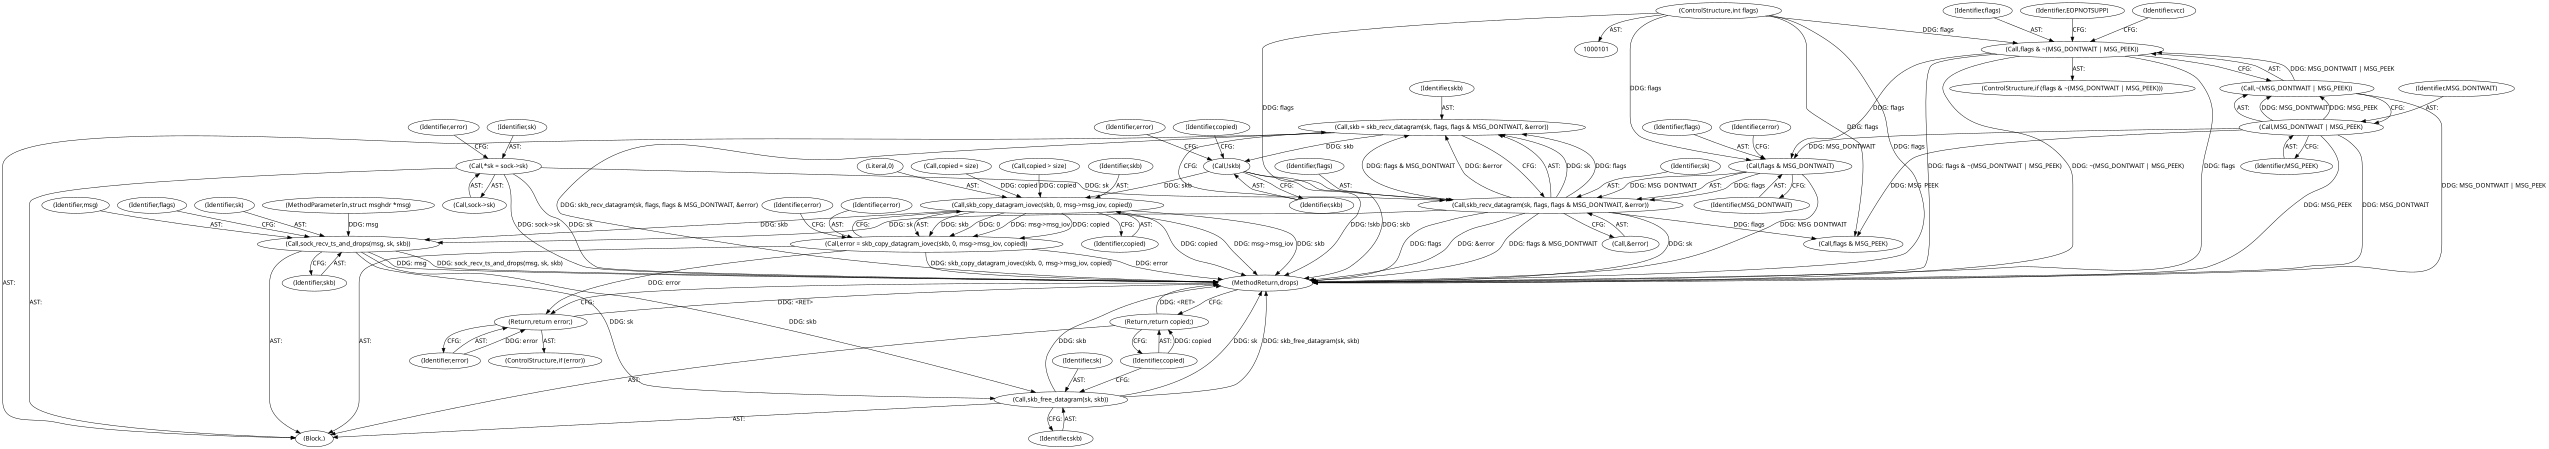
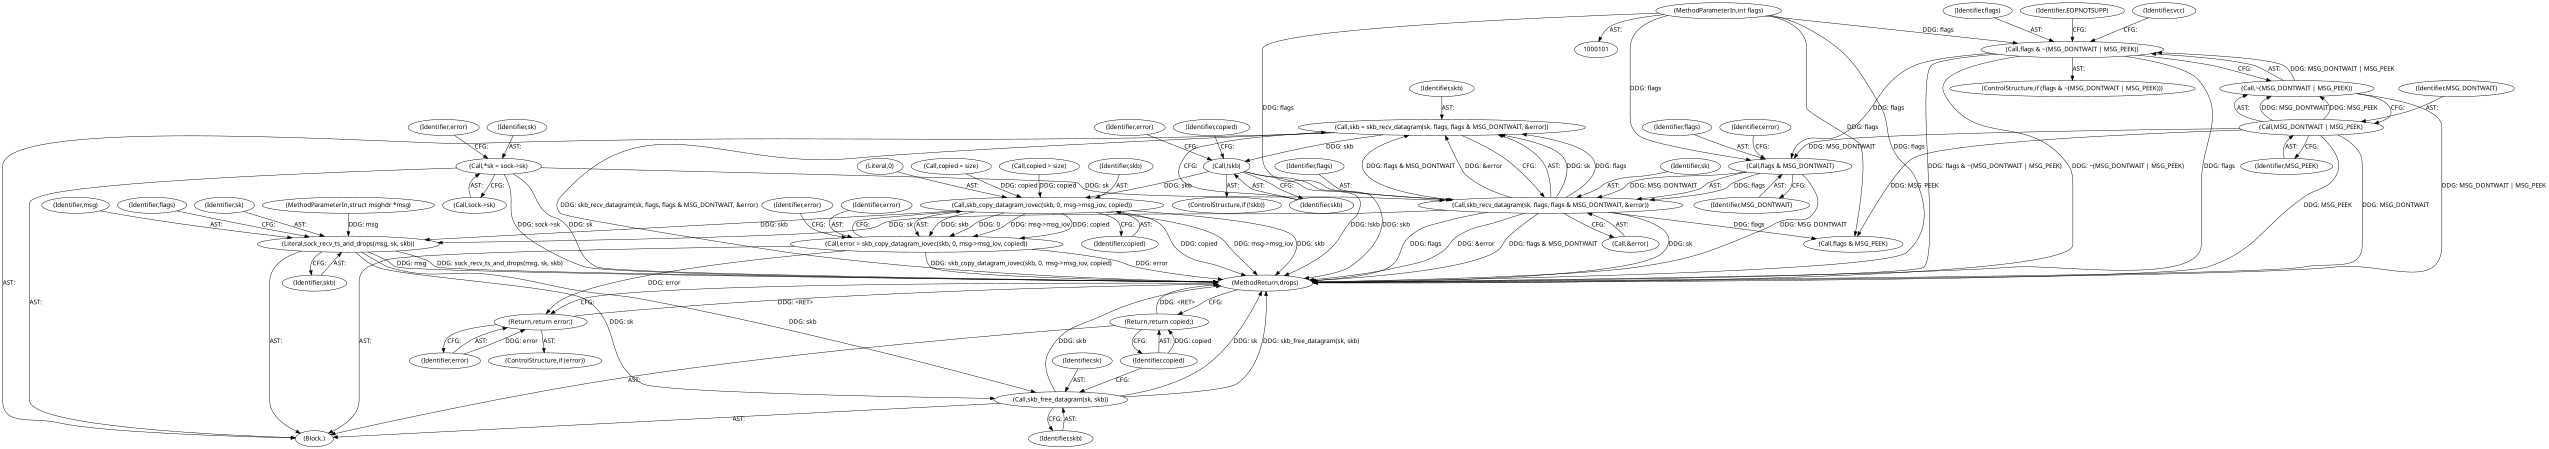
(1719, 11) -> (1719, 11)
(498, 186) -> (498, 186)
none -> (1227, 205)
(348, 244) -> (348, 244)
